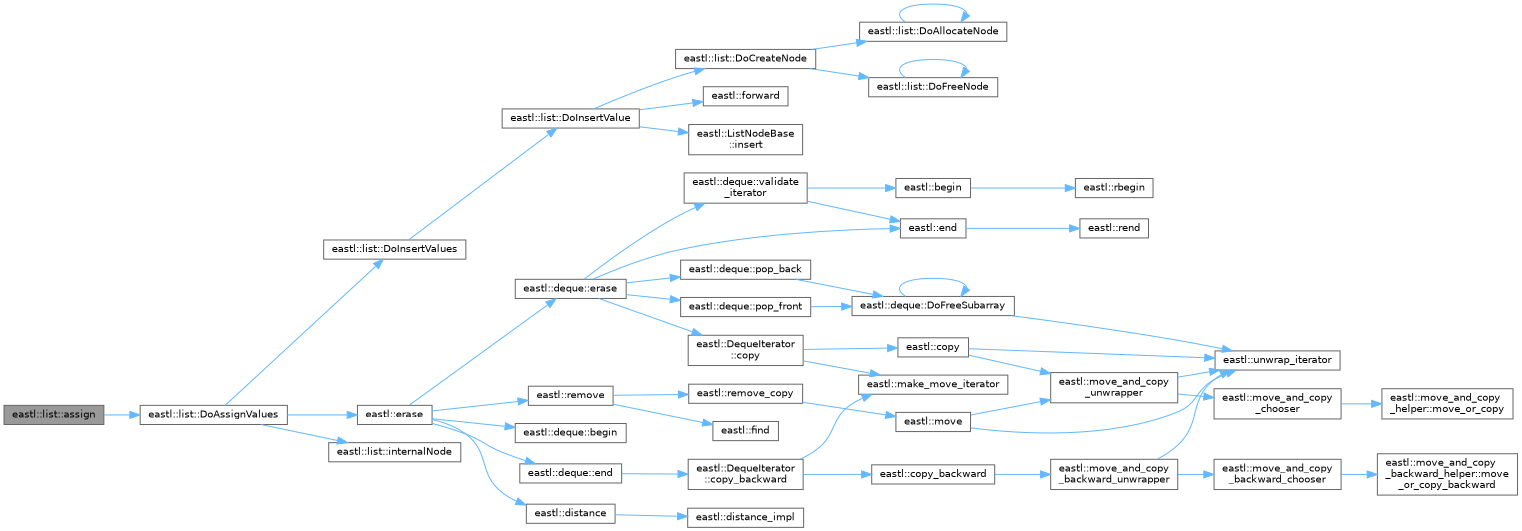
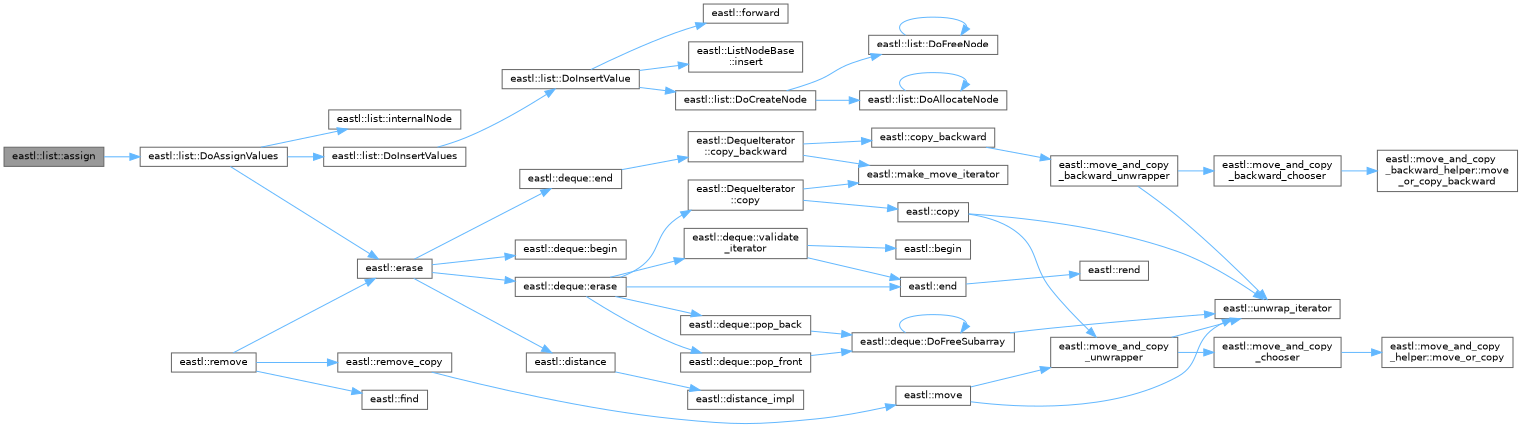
(1114, 188) -> none
(475, 406) -> (300, 318)
